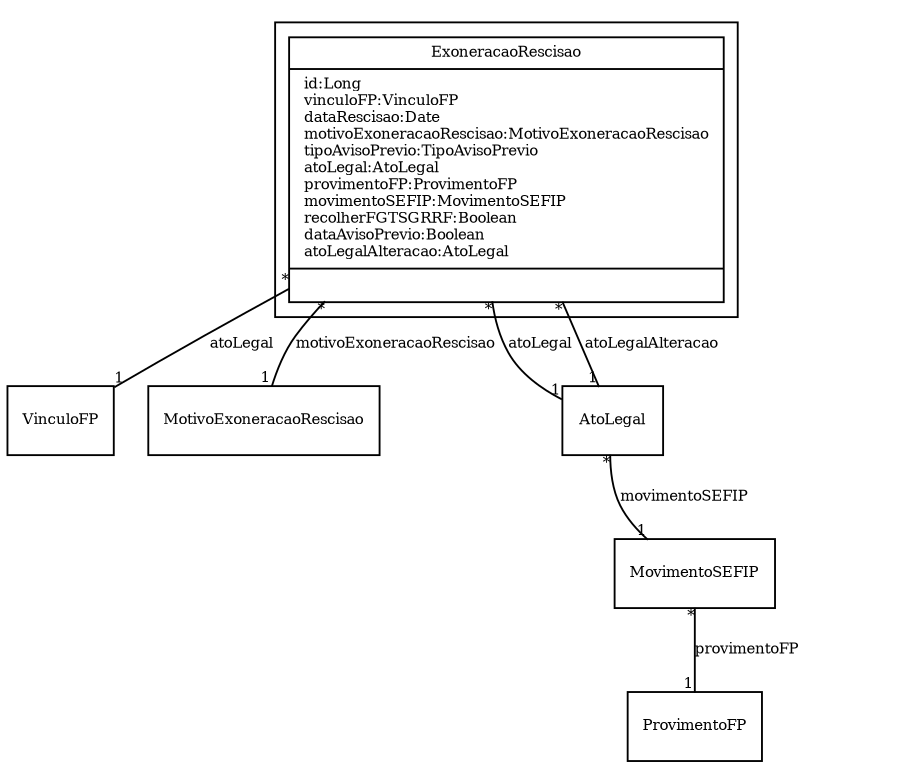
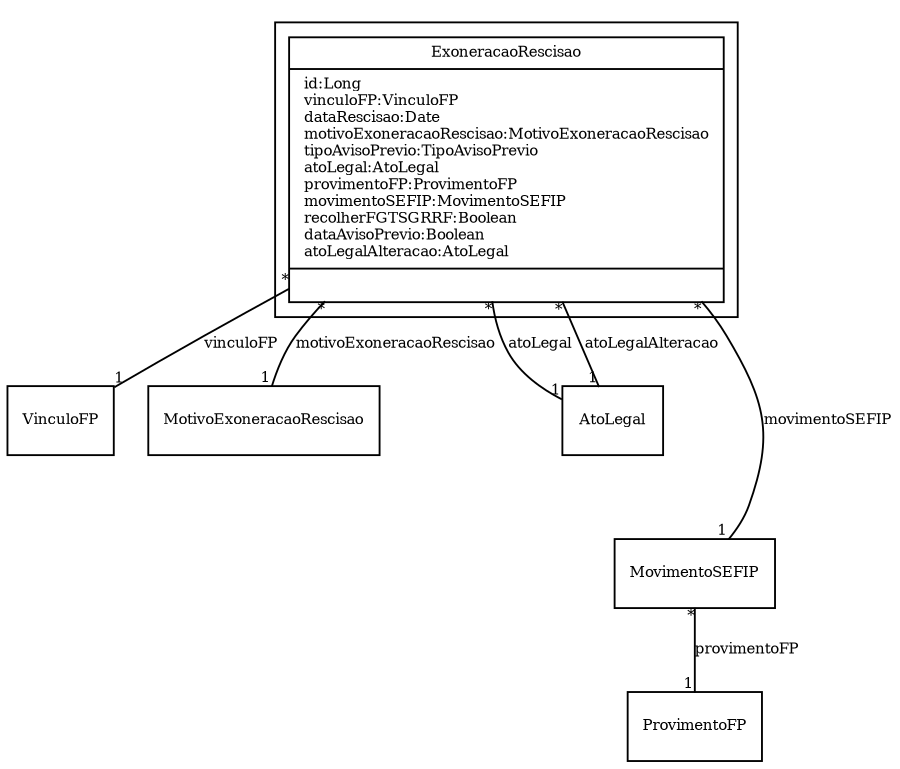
(242, 344) -> (242, 344)
(619, 502) -> (761, 416)
